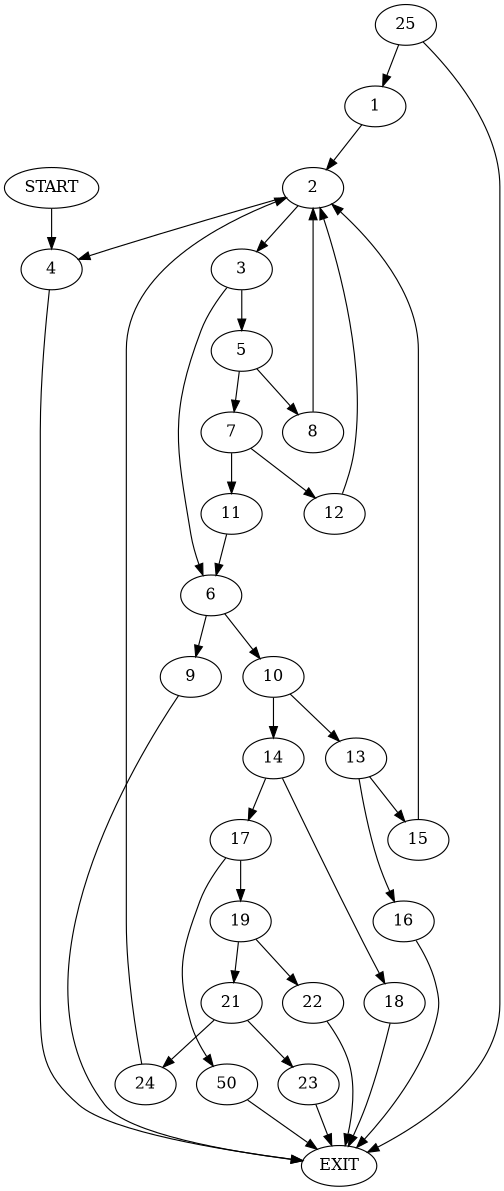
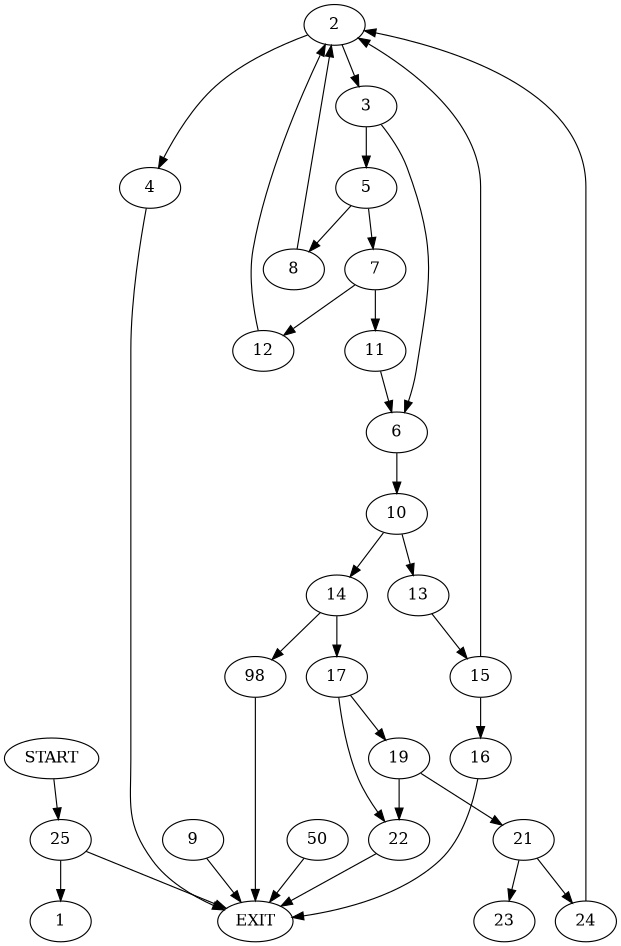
(348, 143) -> none
(52, 223) -> (56, 794)
(202, 631) -> none
(371, 836) -> (481, 712)
(184, 955) -> (351, 757)
(395, 1003) -> (255, 677)
(322, 1120) -> none
